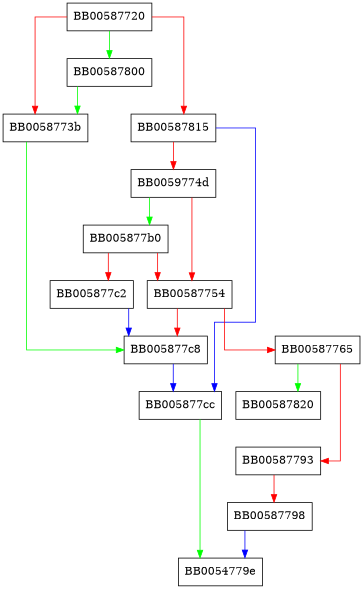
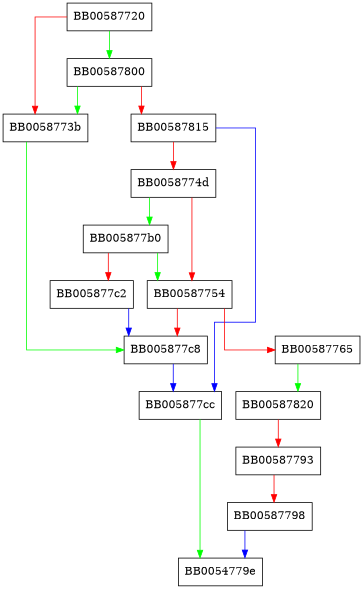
(184, 46) -> (141, 96)
(173, 183) -> (173, 183)
(158, 263) -> (158, 263)
(340, 418) -> (278, 429)
